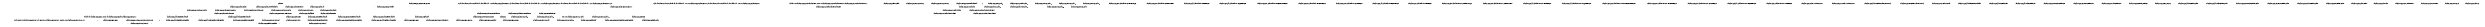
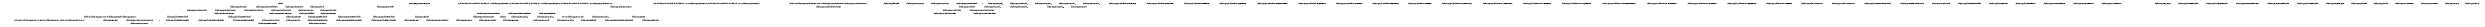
(2138, 4) -> none
